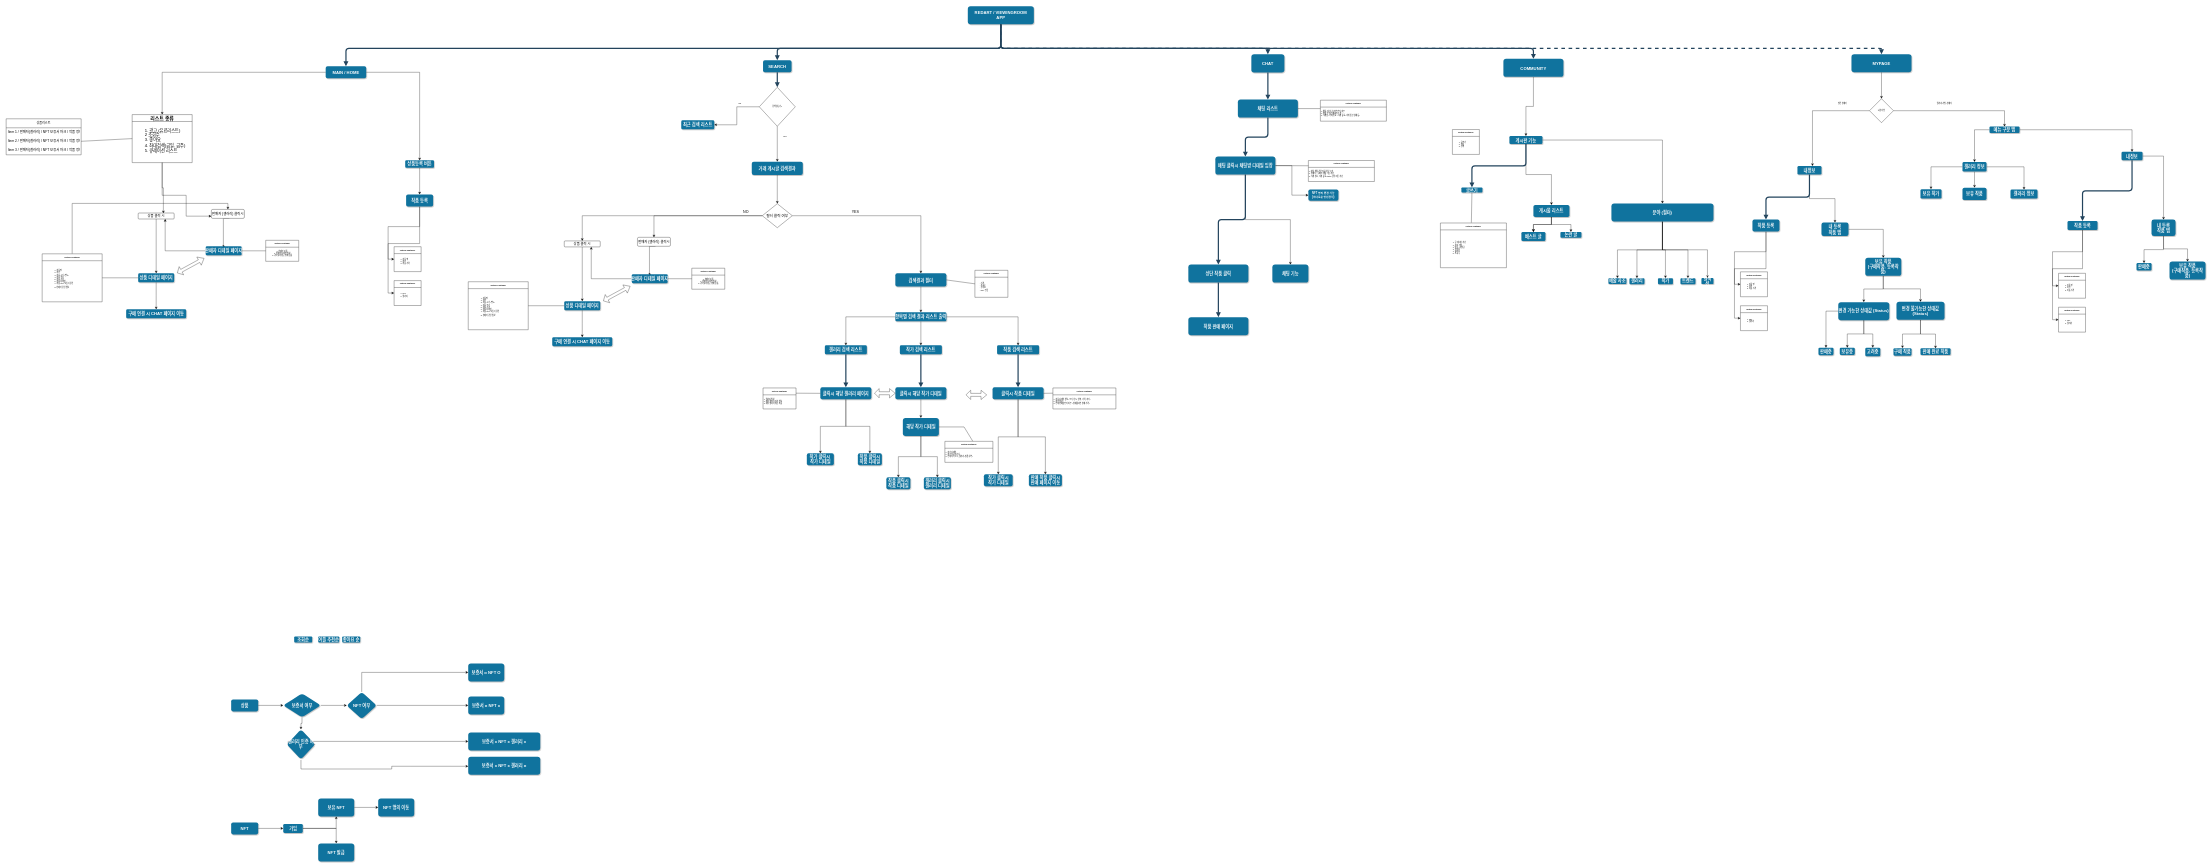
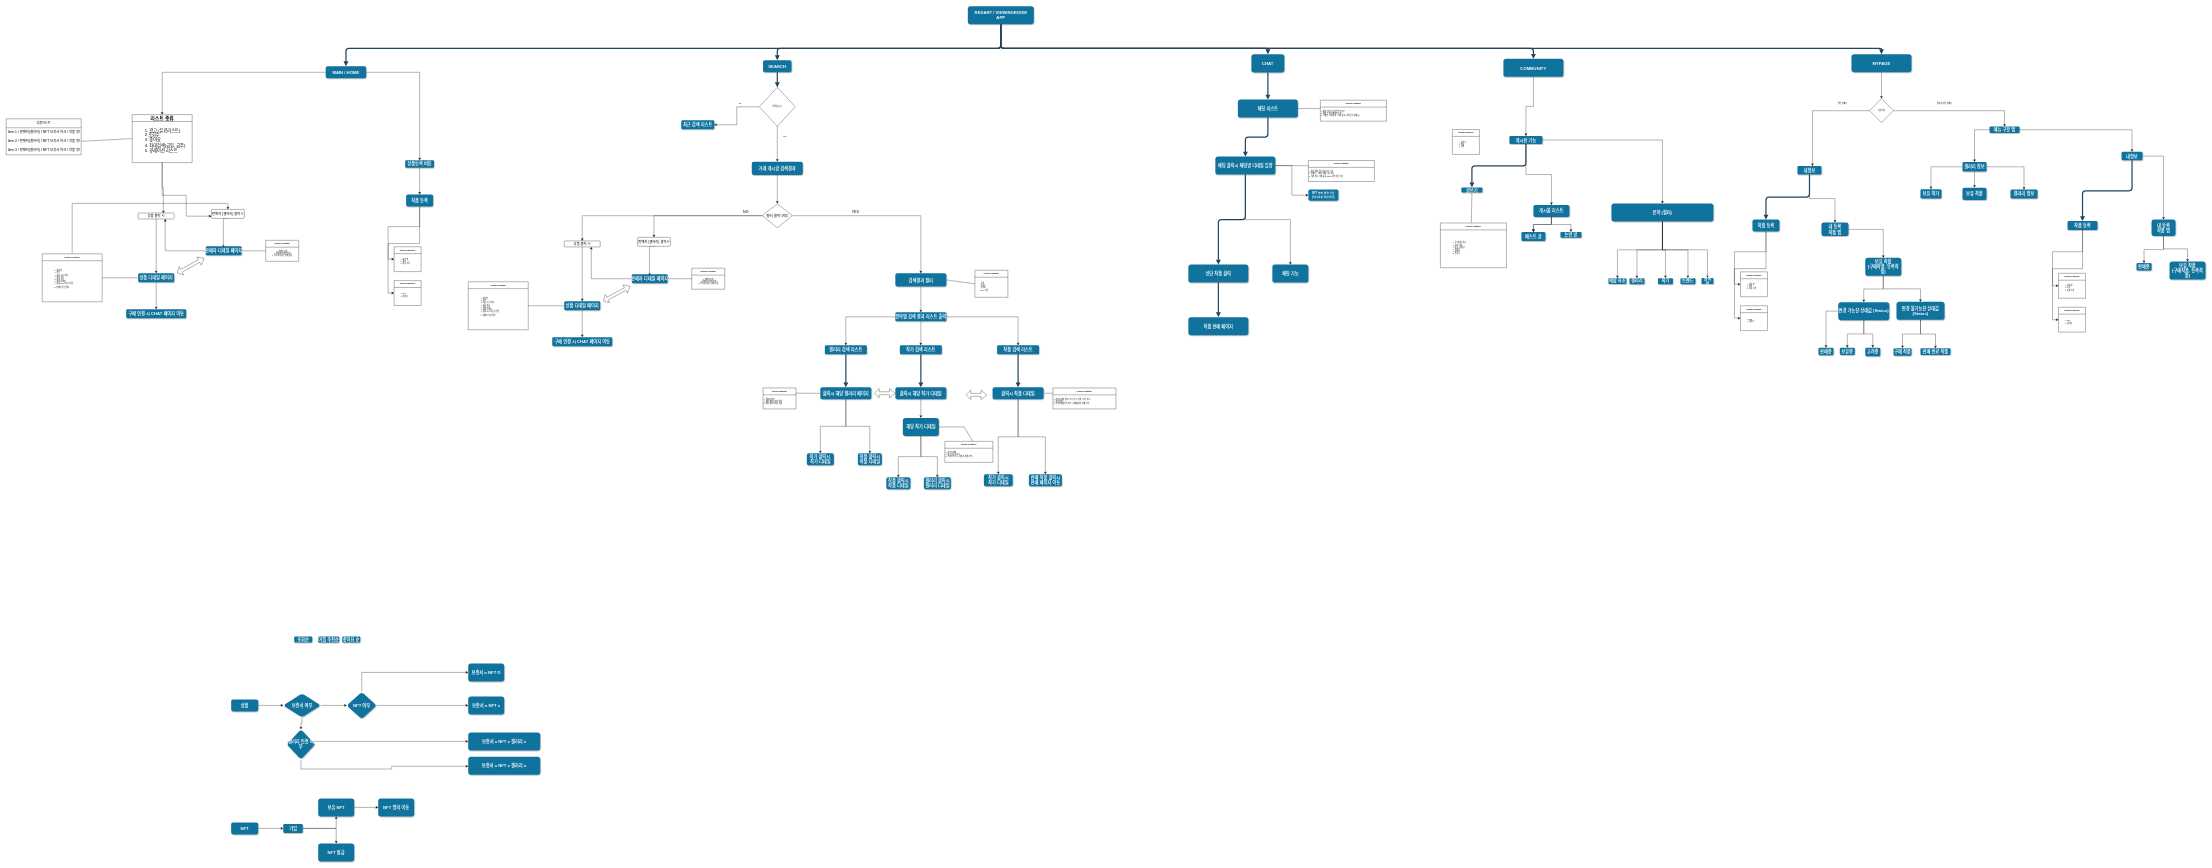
(1707, 48) -> (1707, 48)
